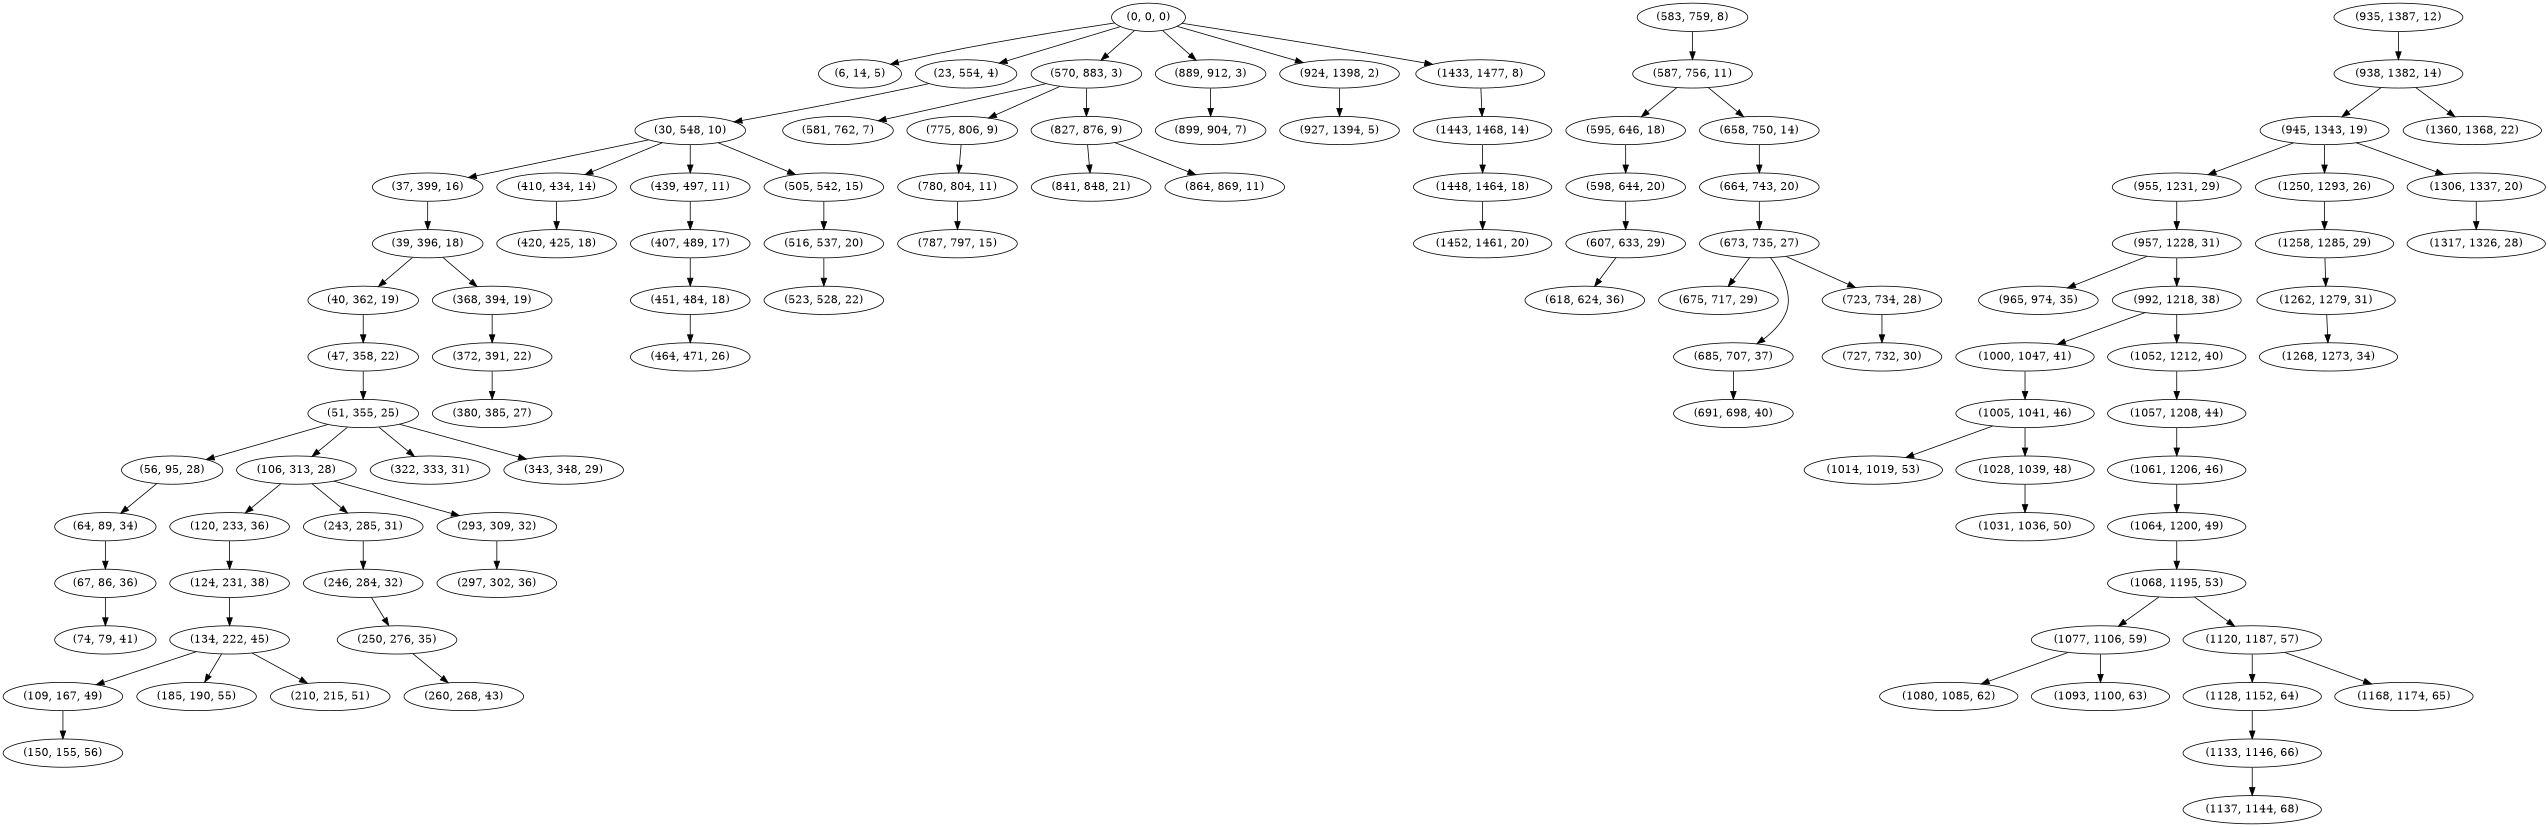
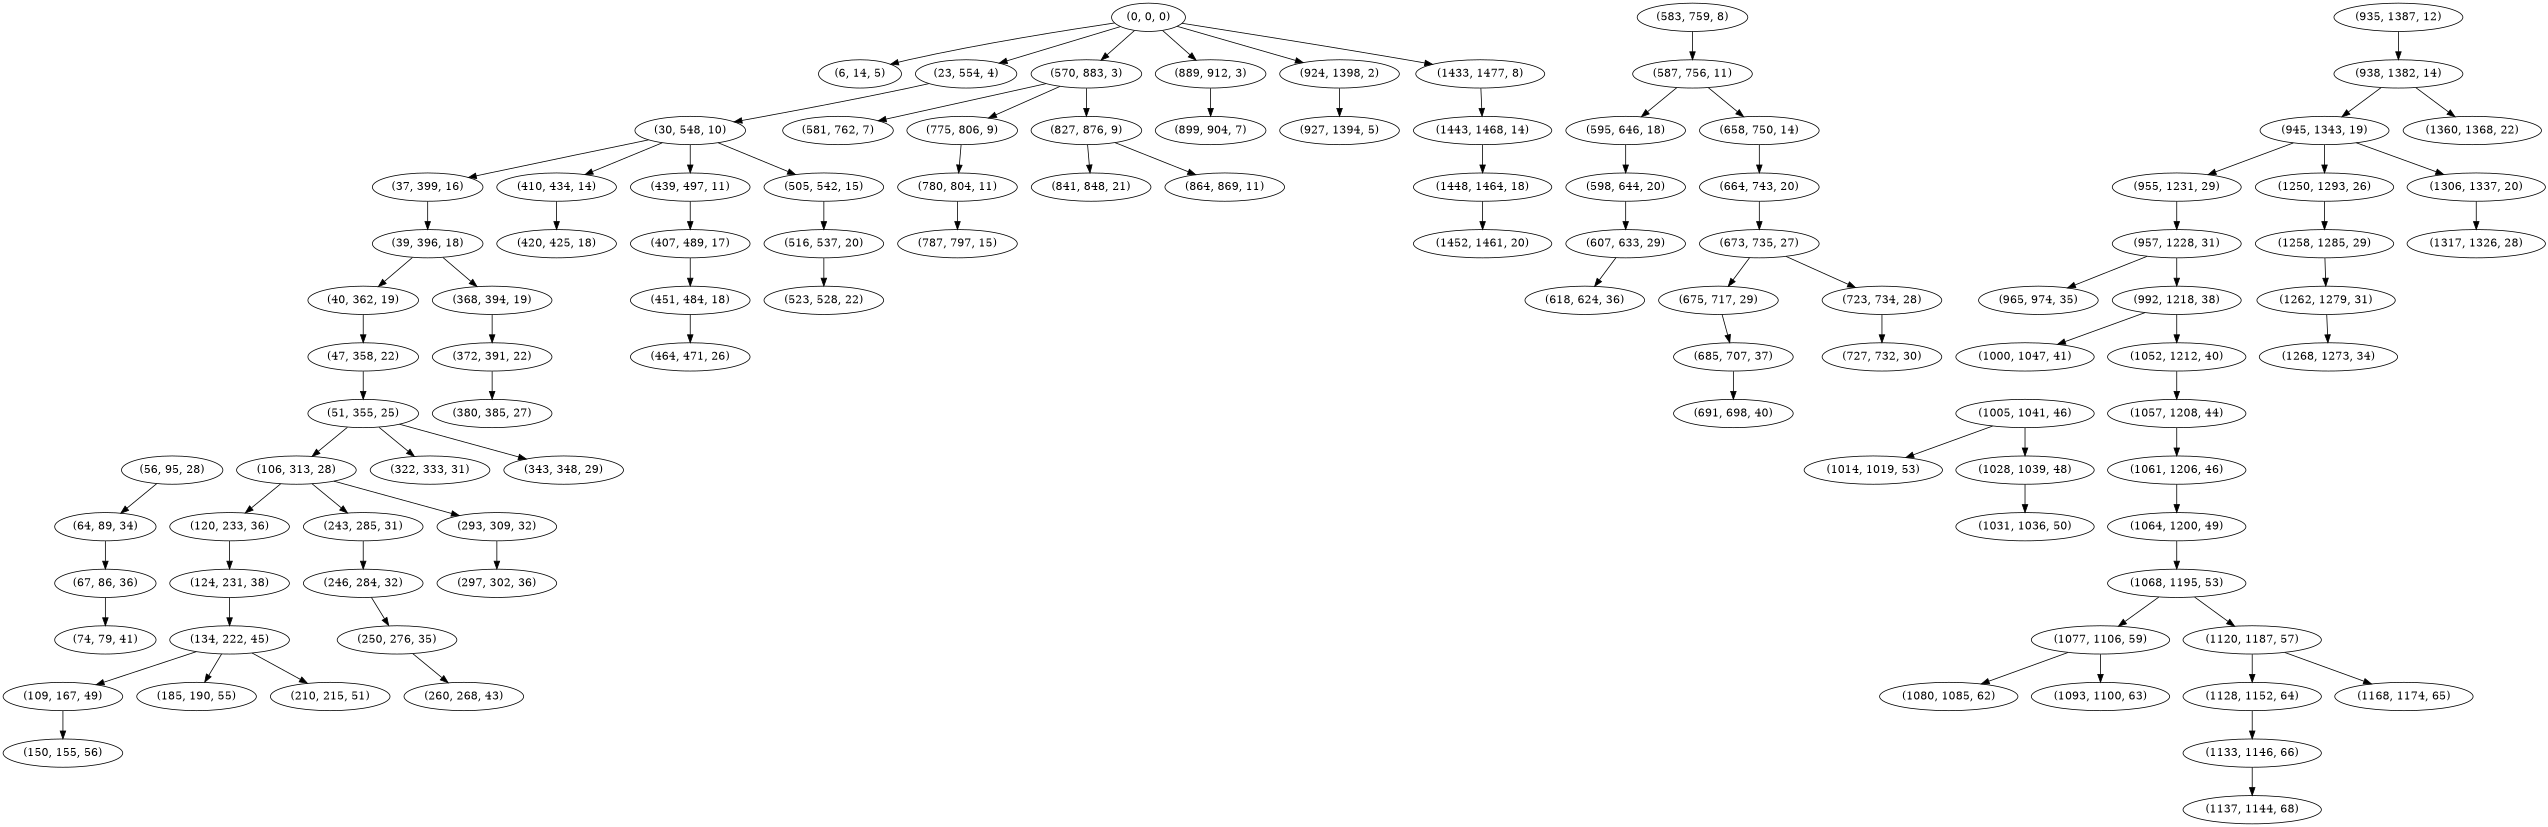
(1788, 301) -> (1725, 325)
(2025, 381) -> none
(271, 441) -> none
